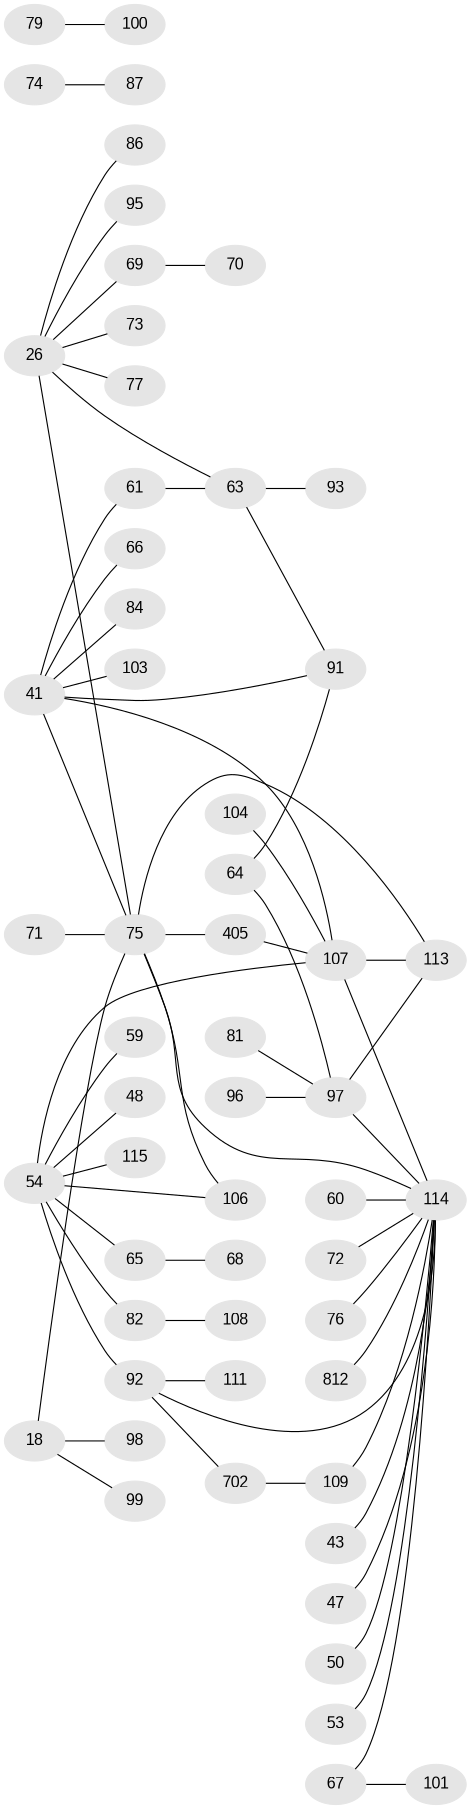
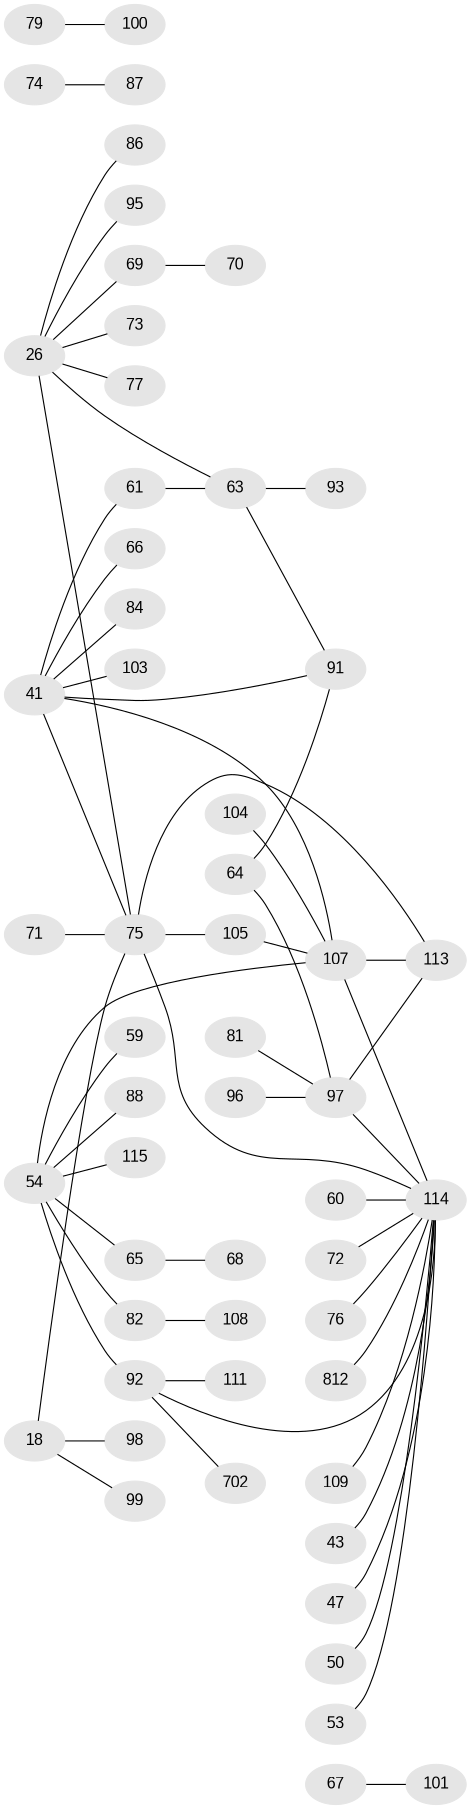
(235, 935) -> (235, 935)
(135, 1097) -> (135, 1097)
(235, 1200) -> none
(286, 1483) -> none
(410, 1540) -> none
